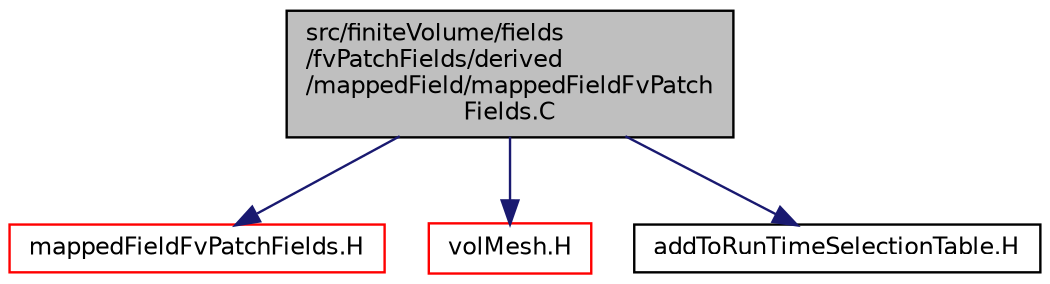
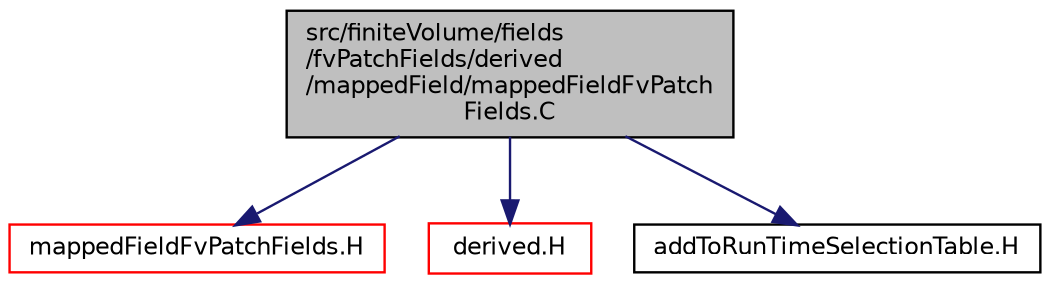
(510, 248) -> (510, 248)
